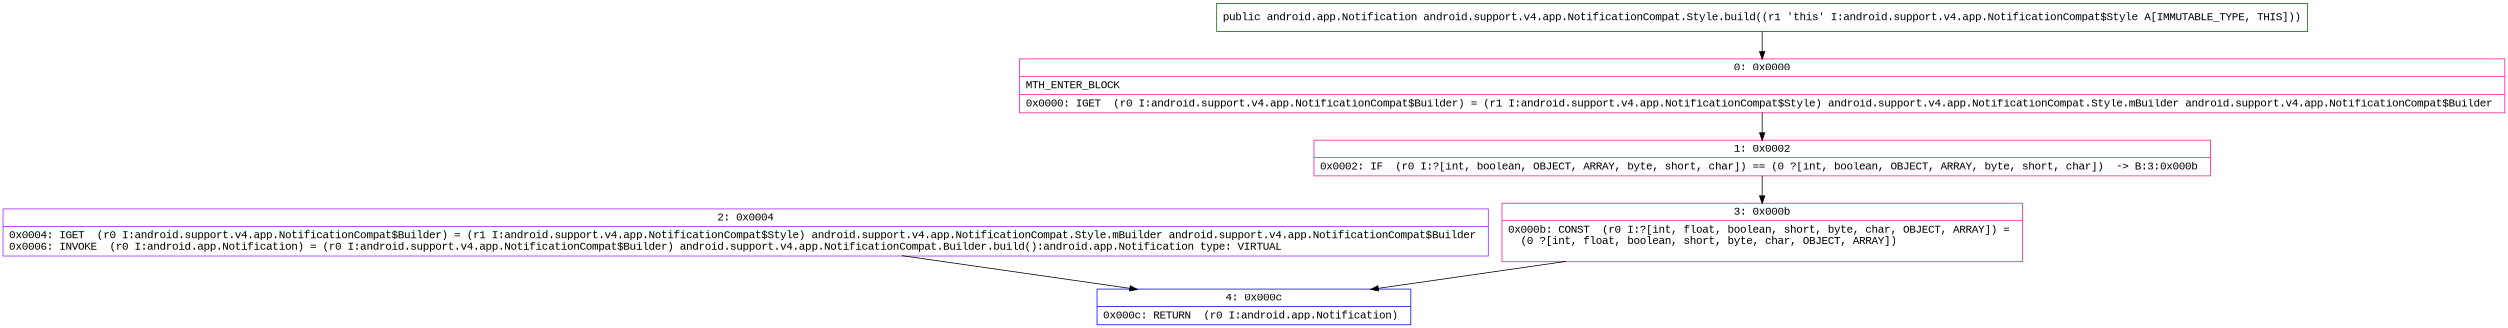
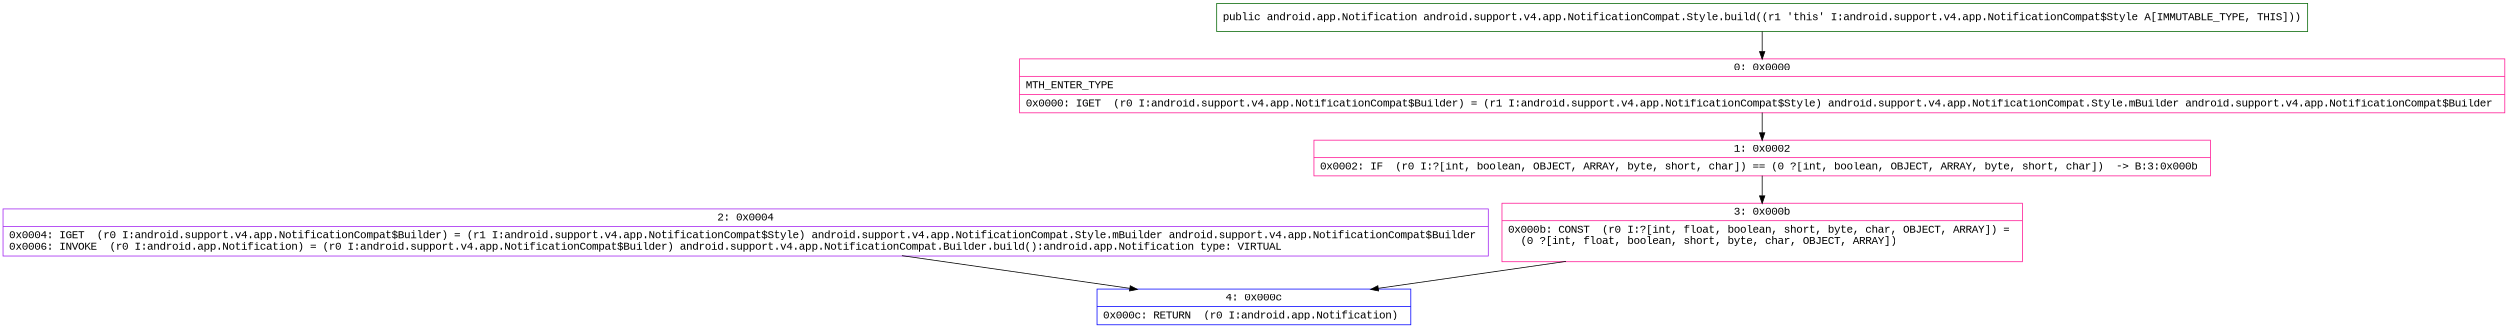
(1073, 85) -> (1070, 85)
